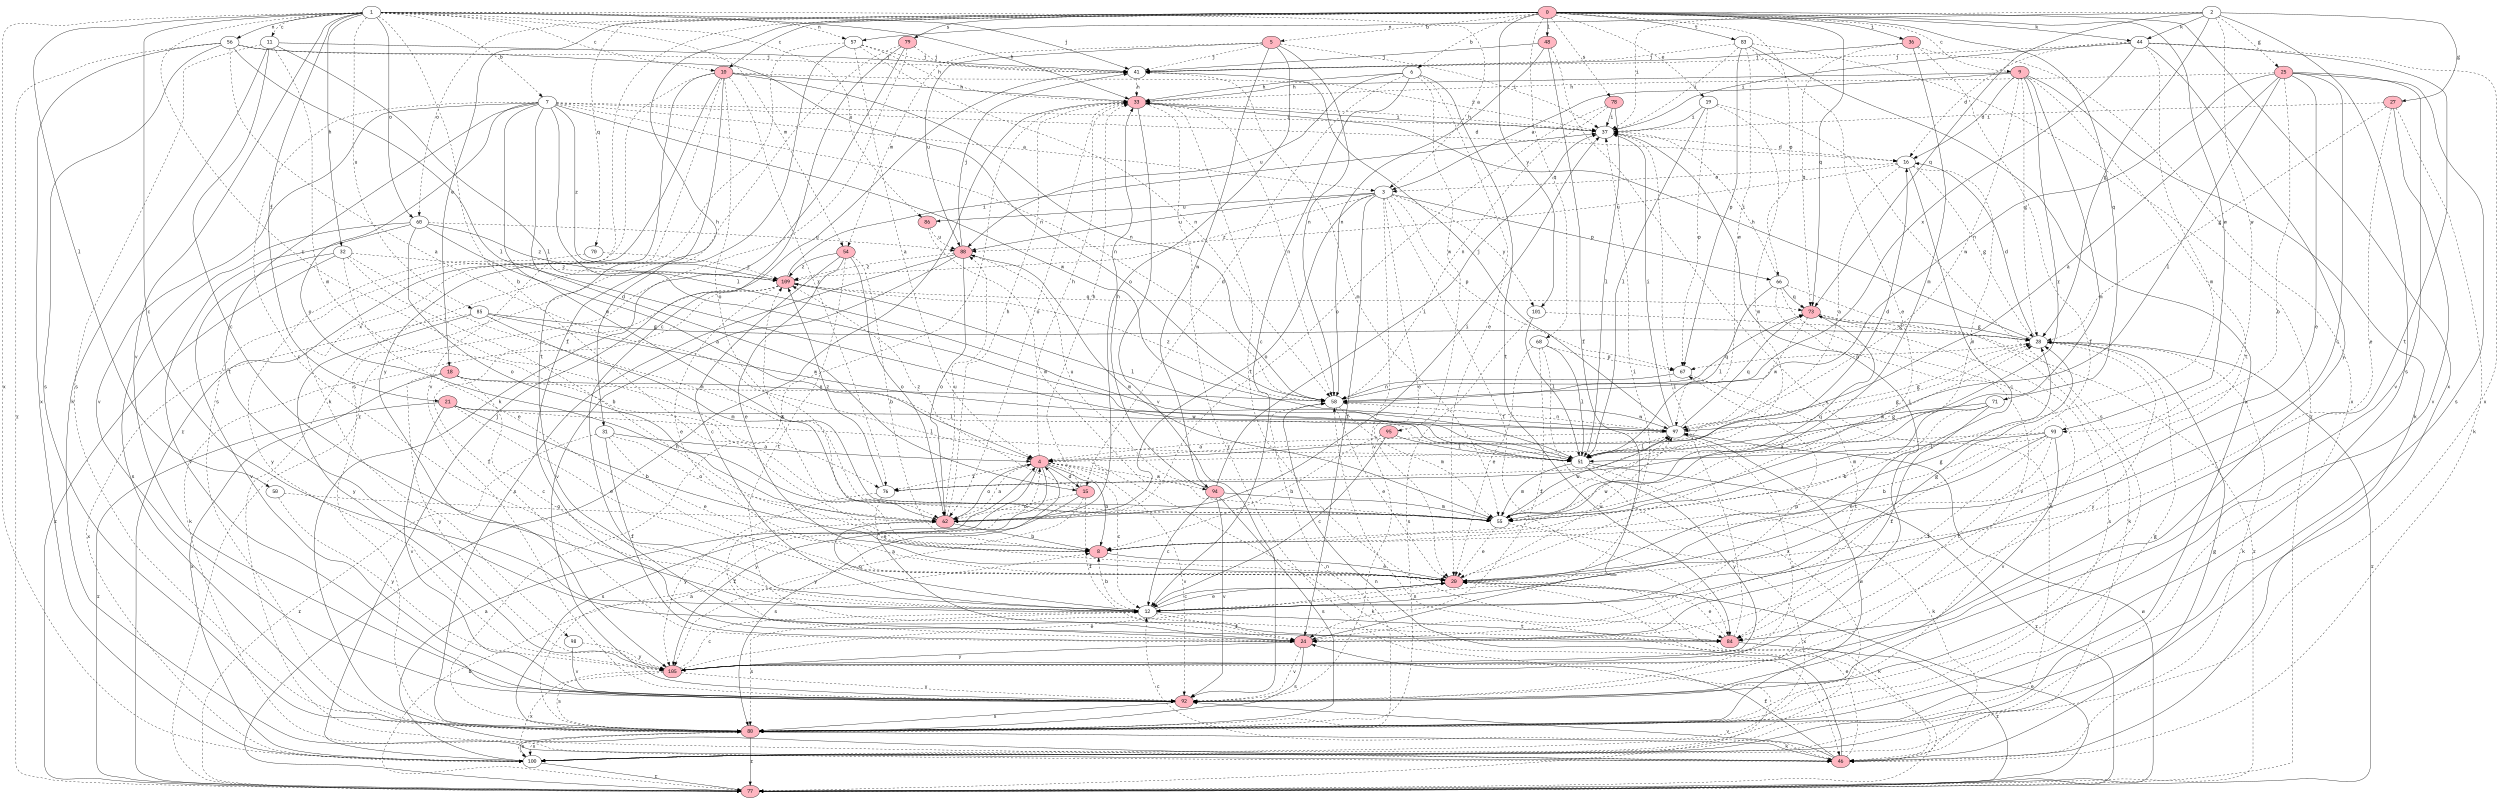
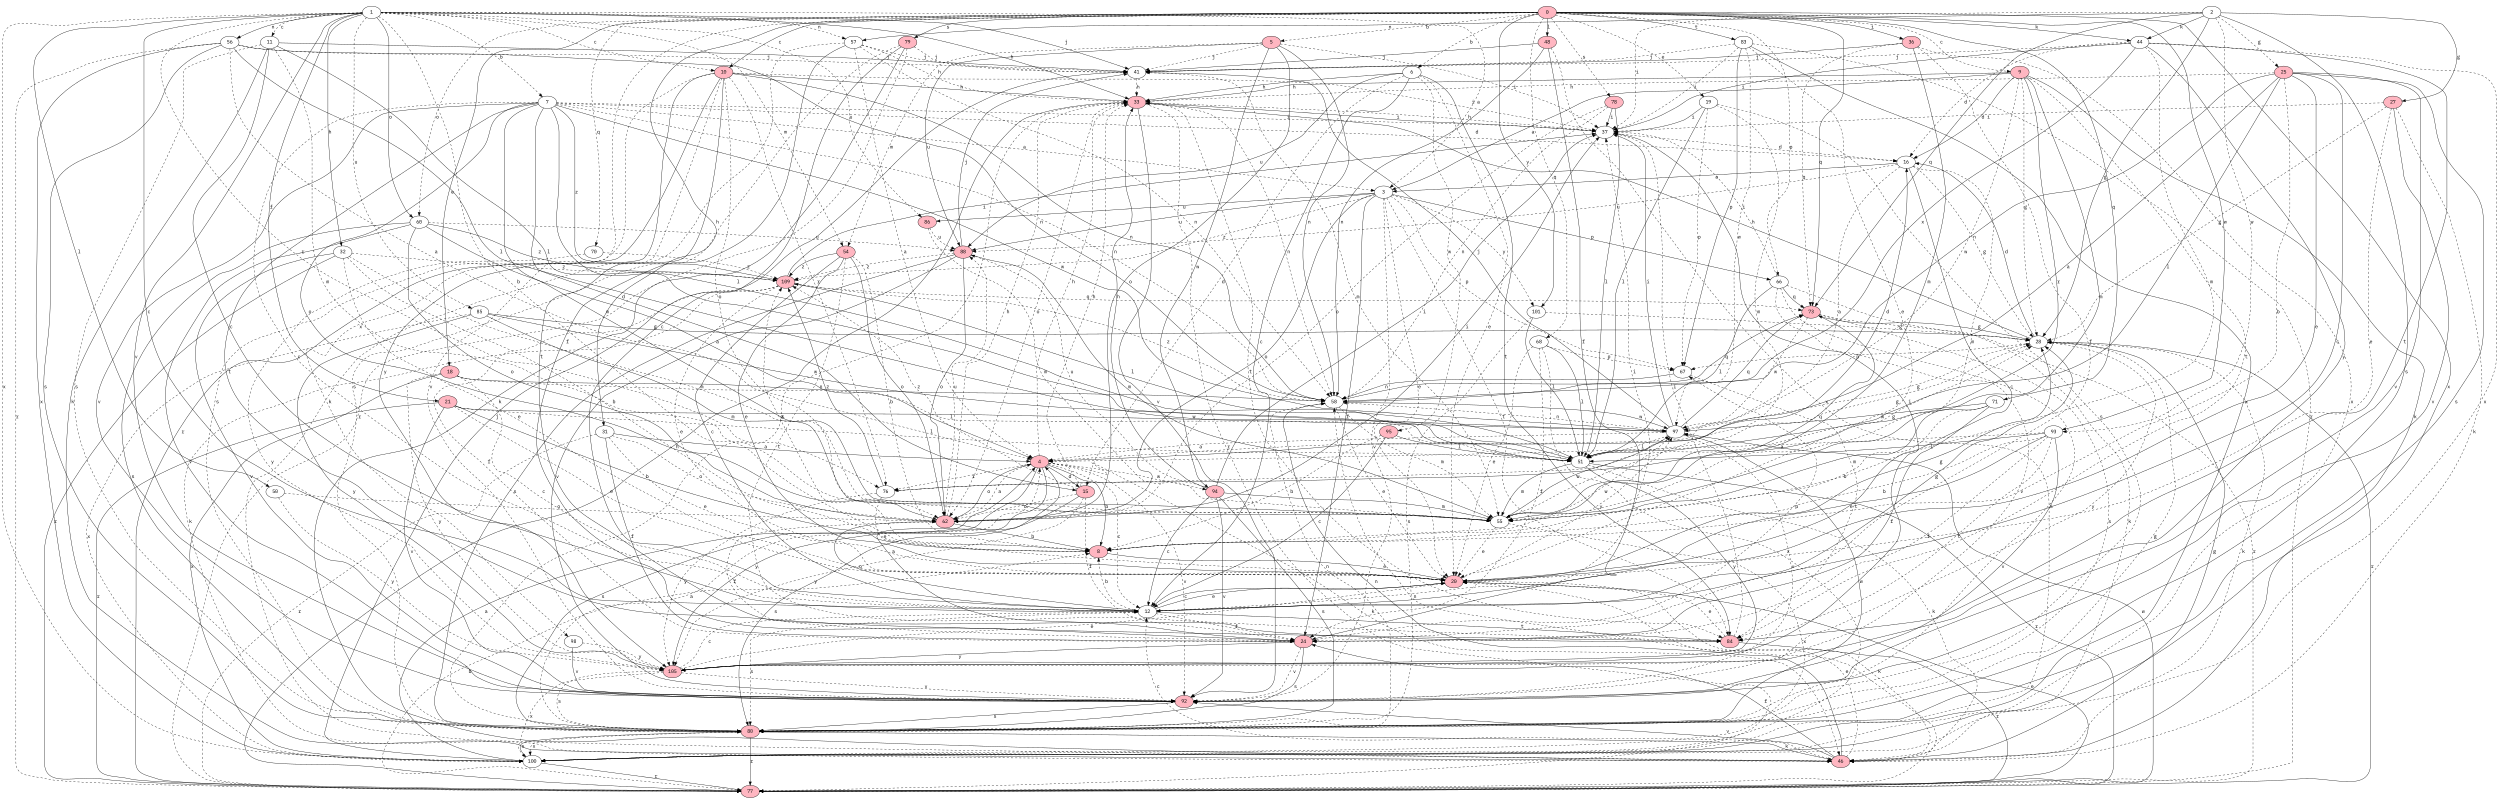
(1659, 178) -> (1659, 178)
(1601, 507) -> (1601, 507)
